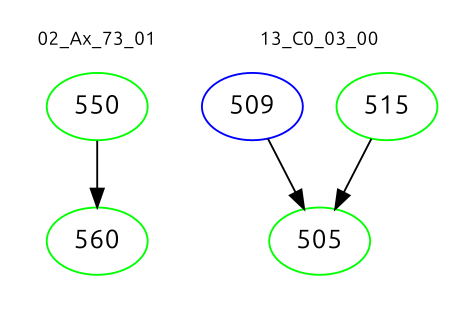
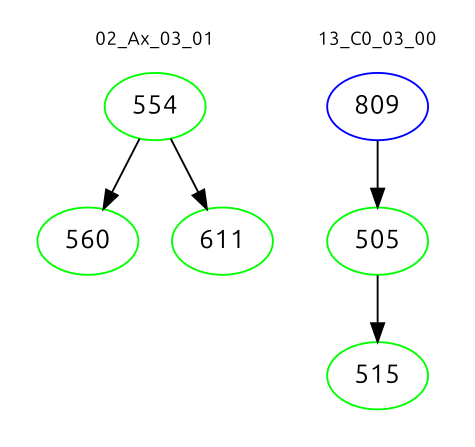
(97, 40) -> (155, 40)
(97, 107) -> (155, 107)
(252, 107) -> (378, 107)
(358, 165) -> (378, 299)
none -> (222, 241)
